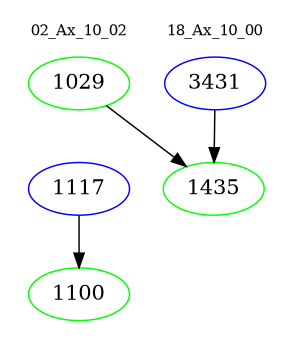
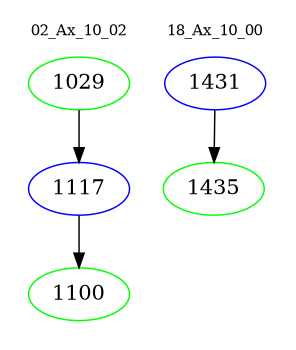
(215, 83) -> (215, 83)
(132, 125) -> (79, 129)
